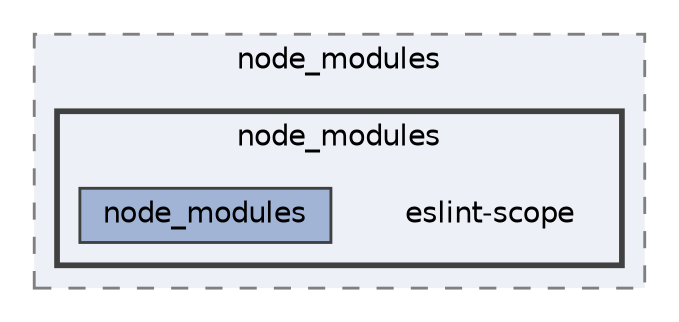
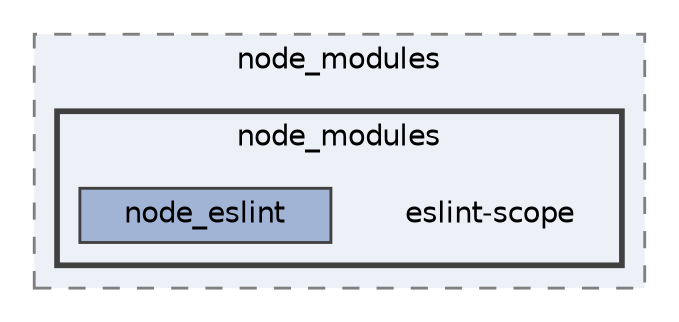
(205, 215) -> (205, 215)
